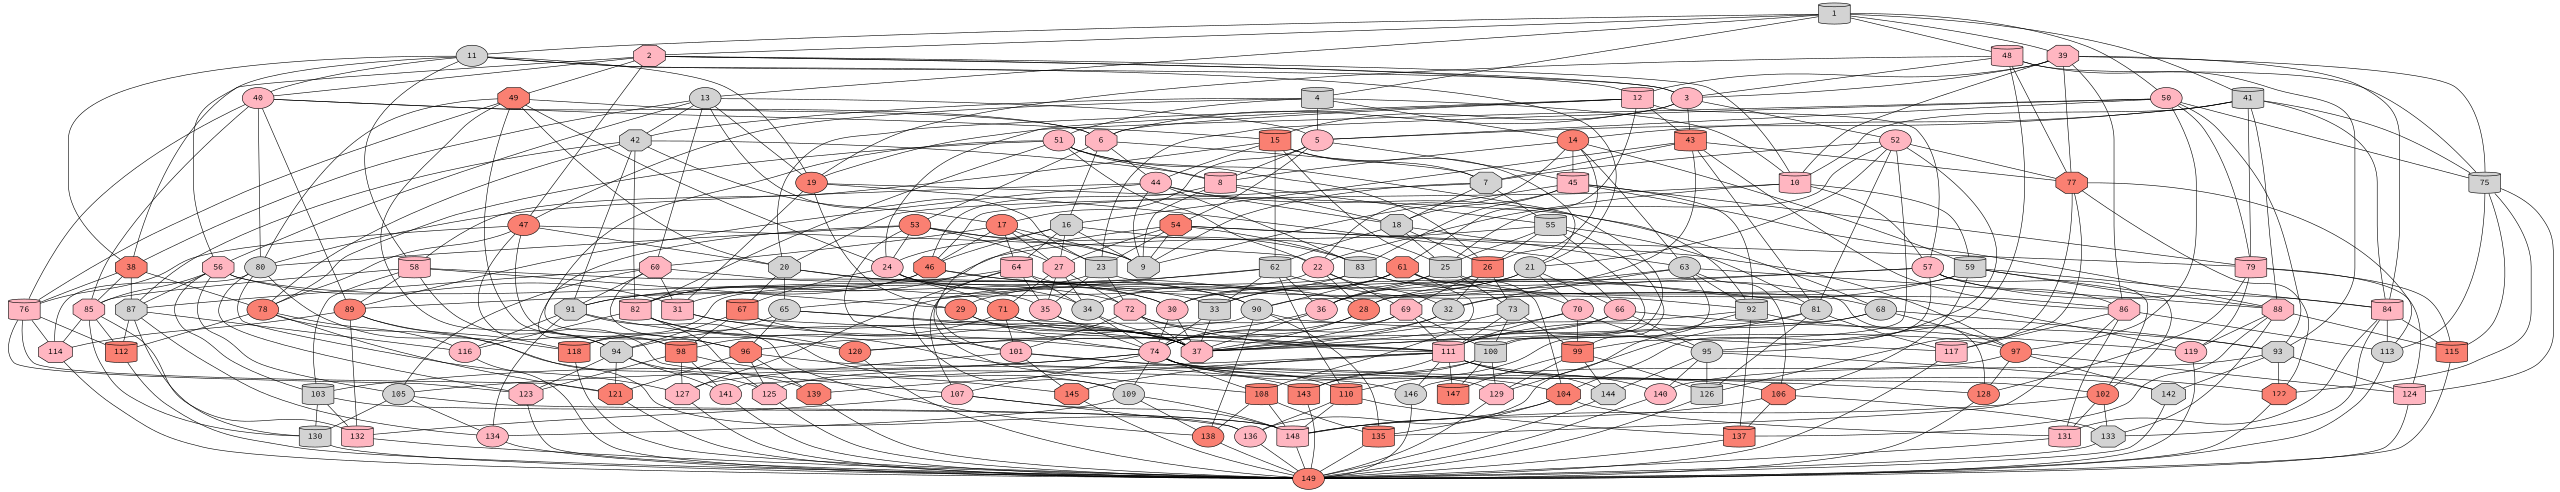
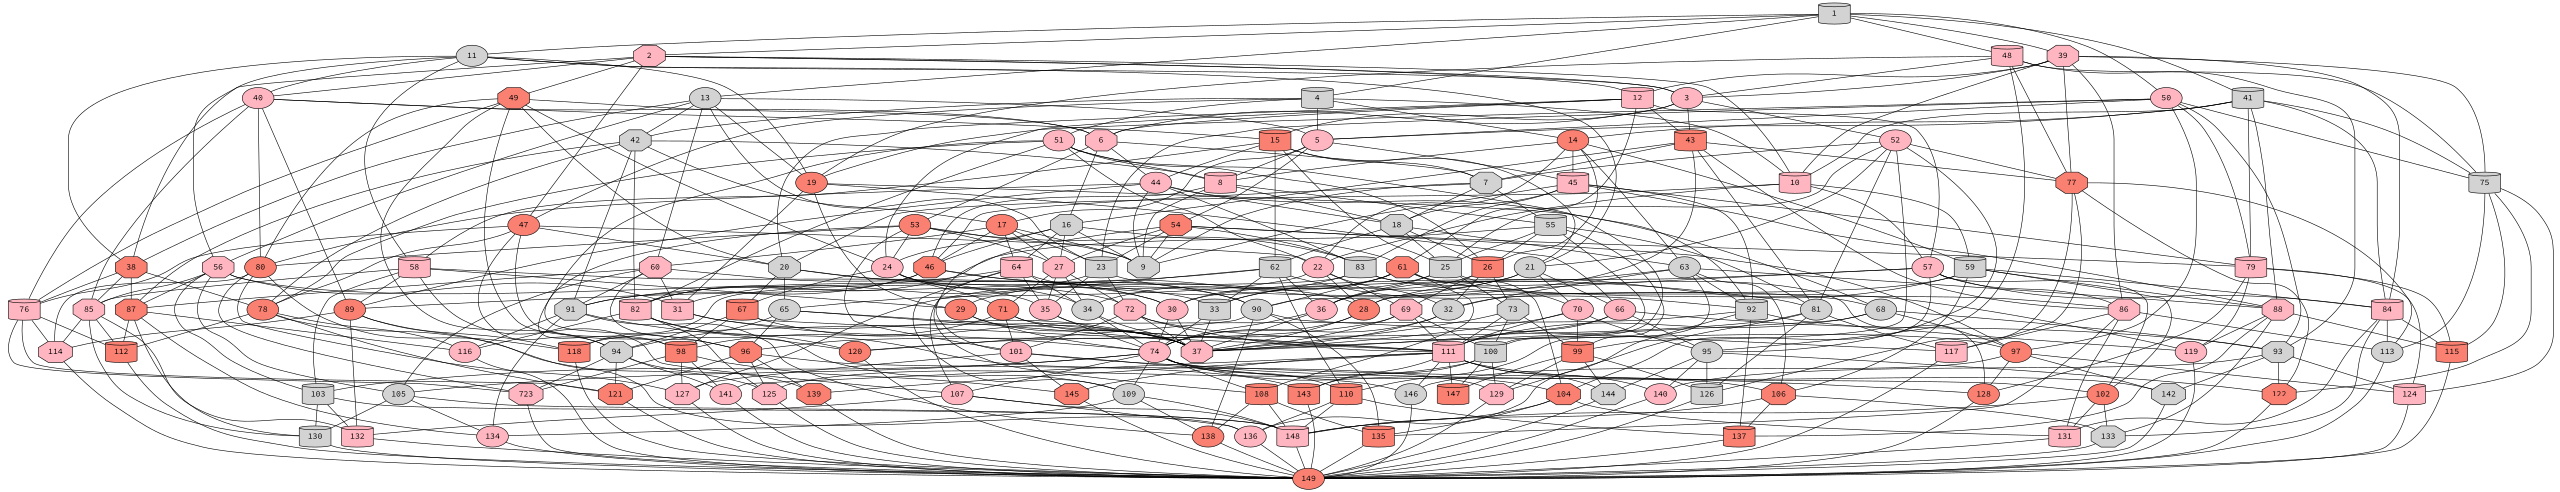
(260, 267) -> (260, 267)
(131, 310) -> (131, 310)
(526, 394) -> (526, 394)
